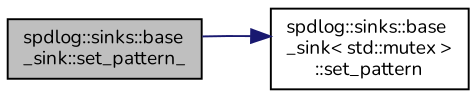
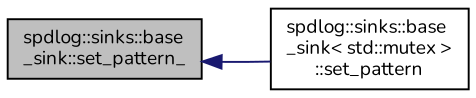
(227, 36) -> (246, 62)
